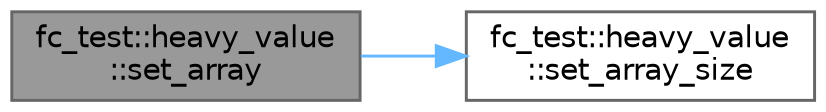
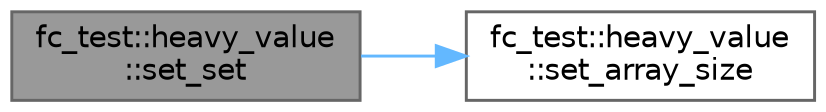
(186, 56) -> (186, 56)
